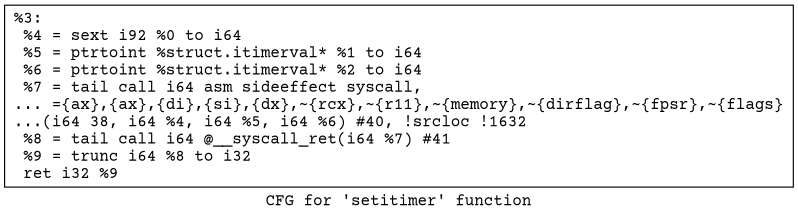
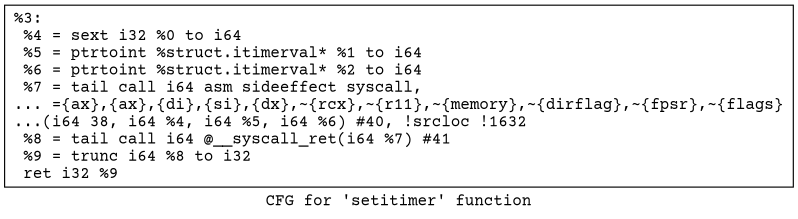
(128, 35) -> (128, 35)
